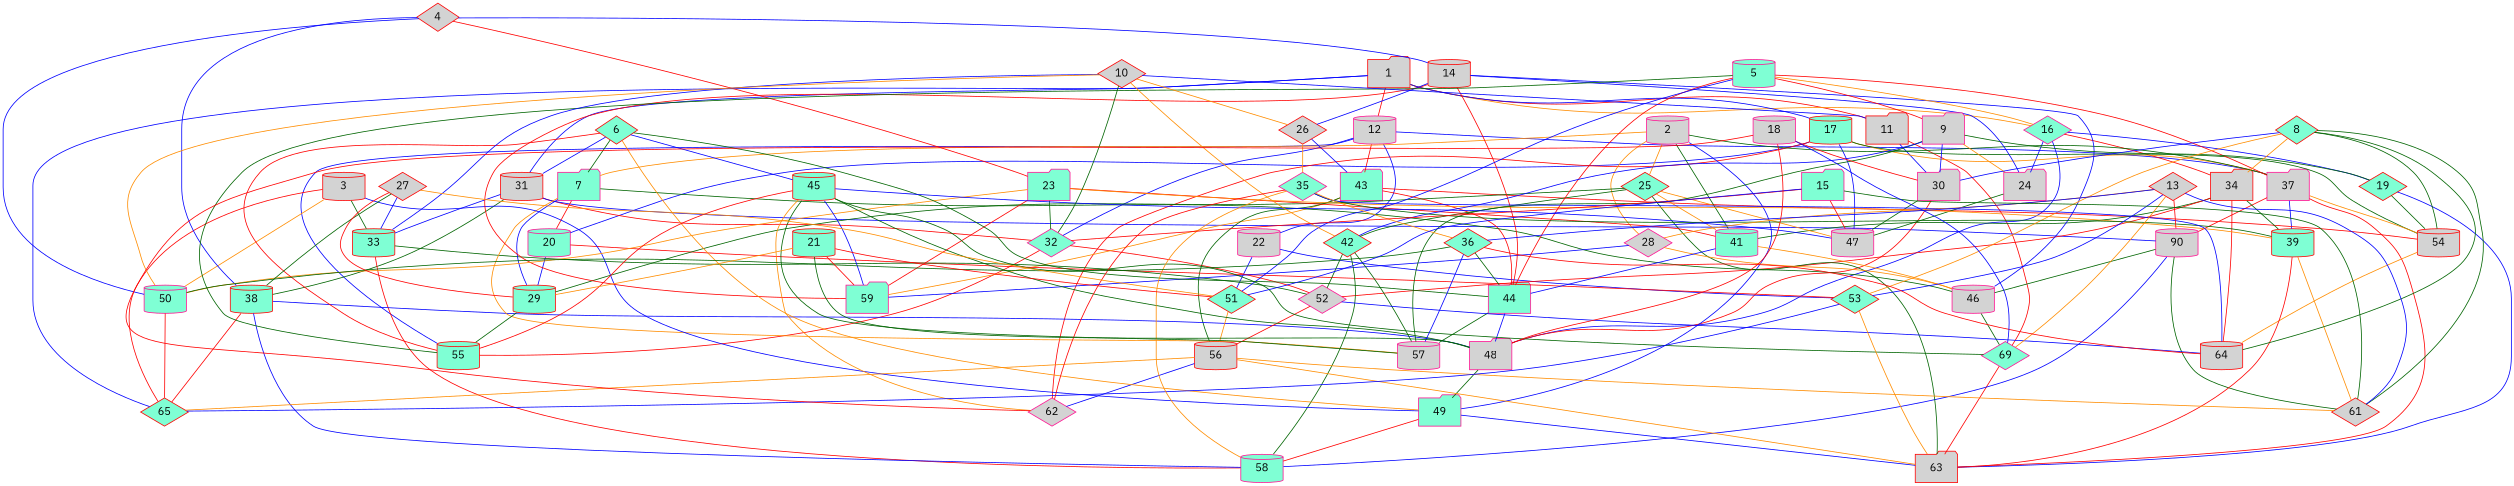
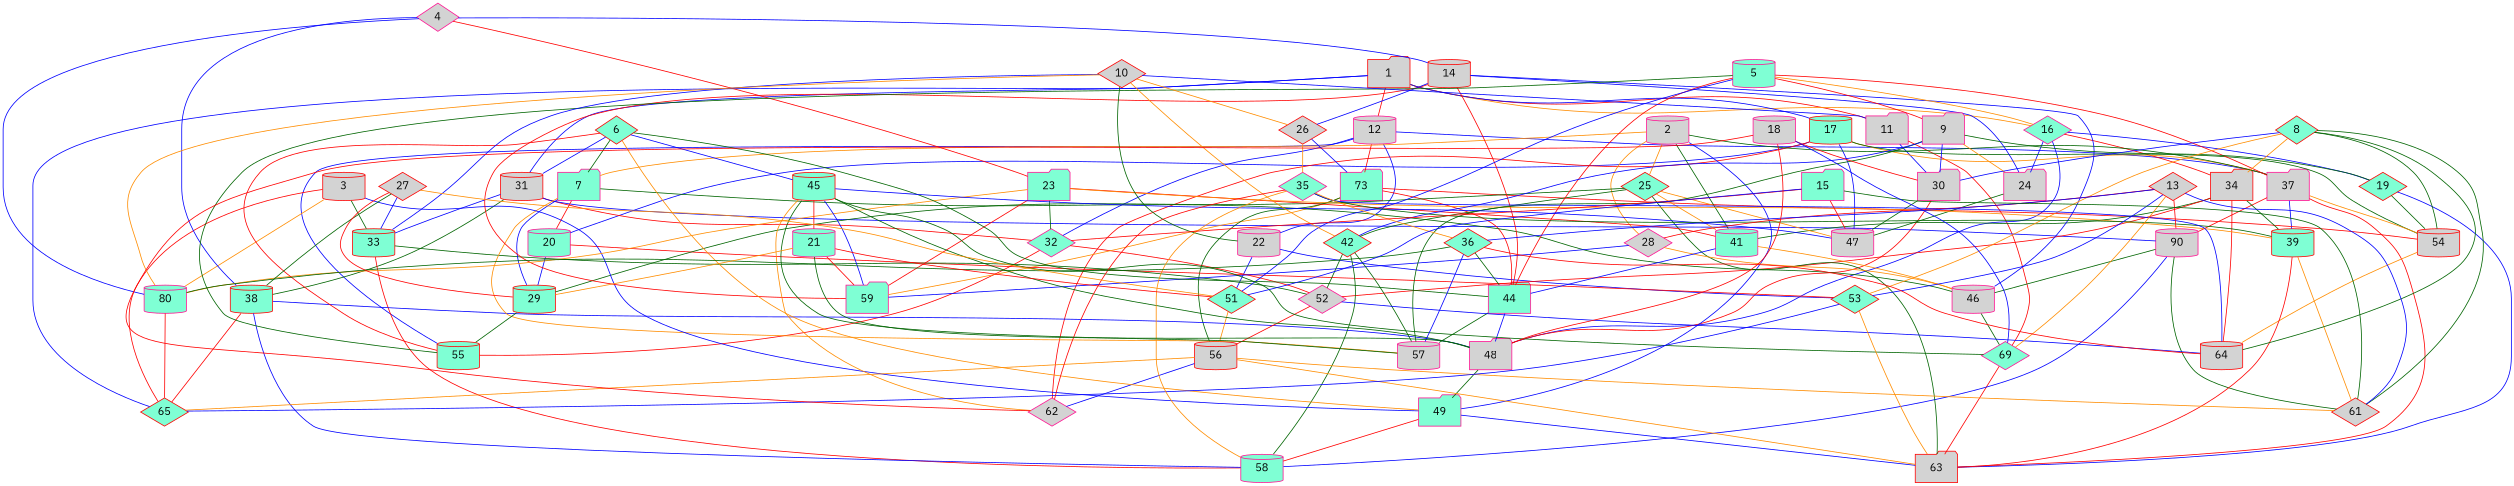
(438, 17) -> (438, 17)
(1887, 130) -> (1887, 130)
(1096, 154) -> (1131, 187)
(1361, 186) -> (1361, 186)
(1909, 210) -> (1909, 210)
(658, 236) -> (814, 211)
(814, 243) -> (814, 243)
(165, 299) -> (165, 299)
